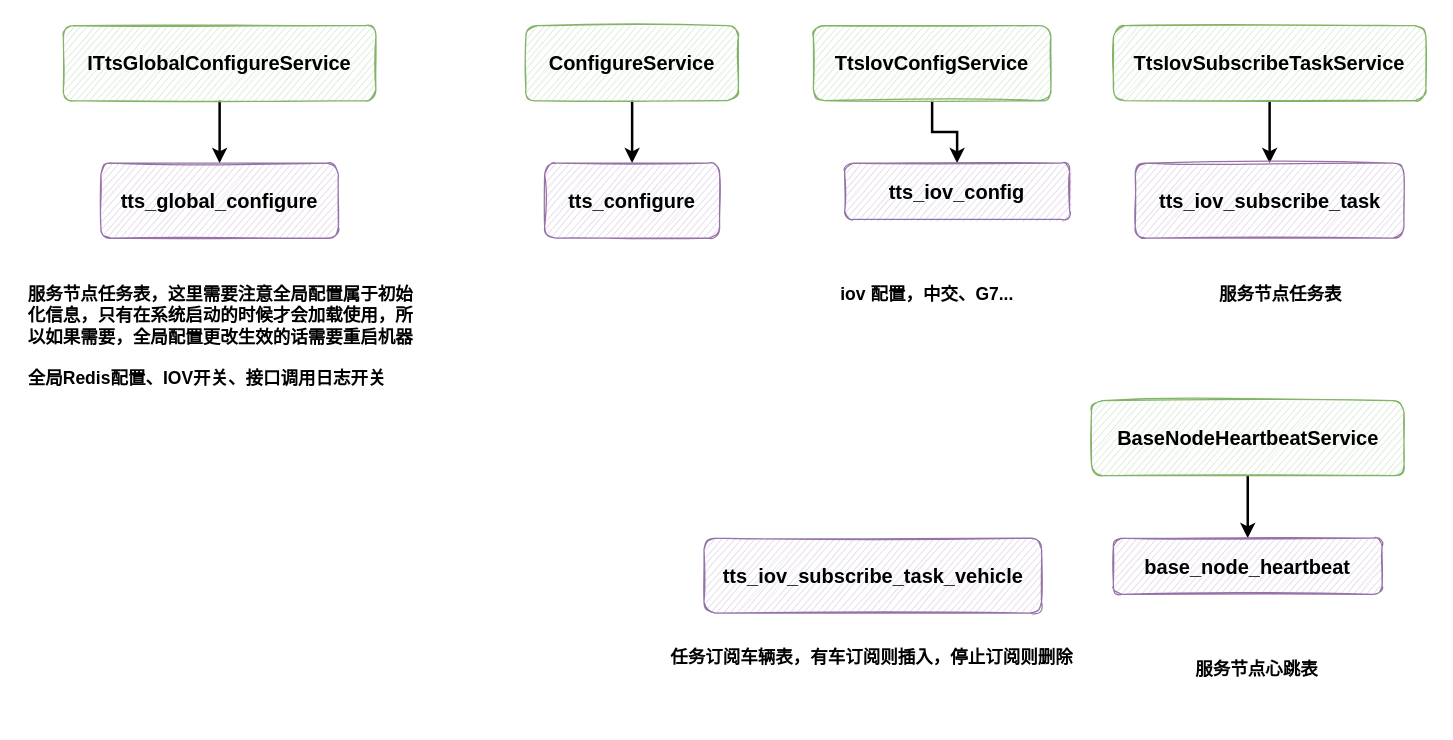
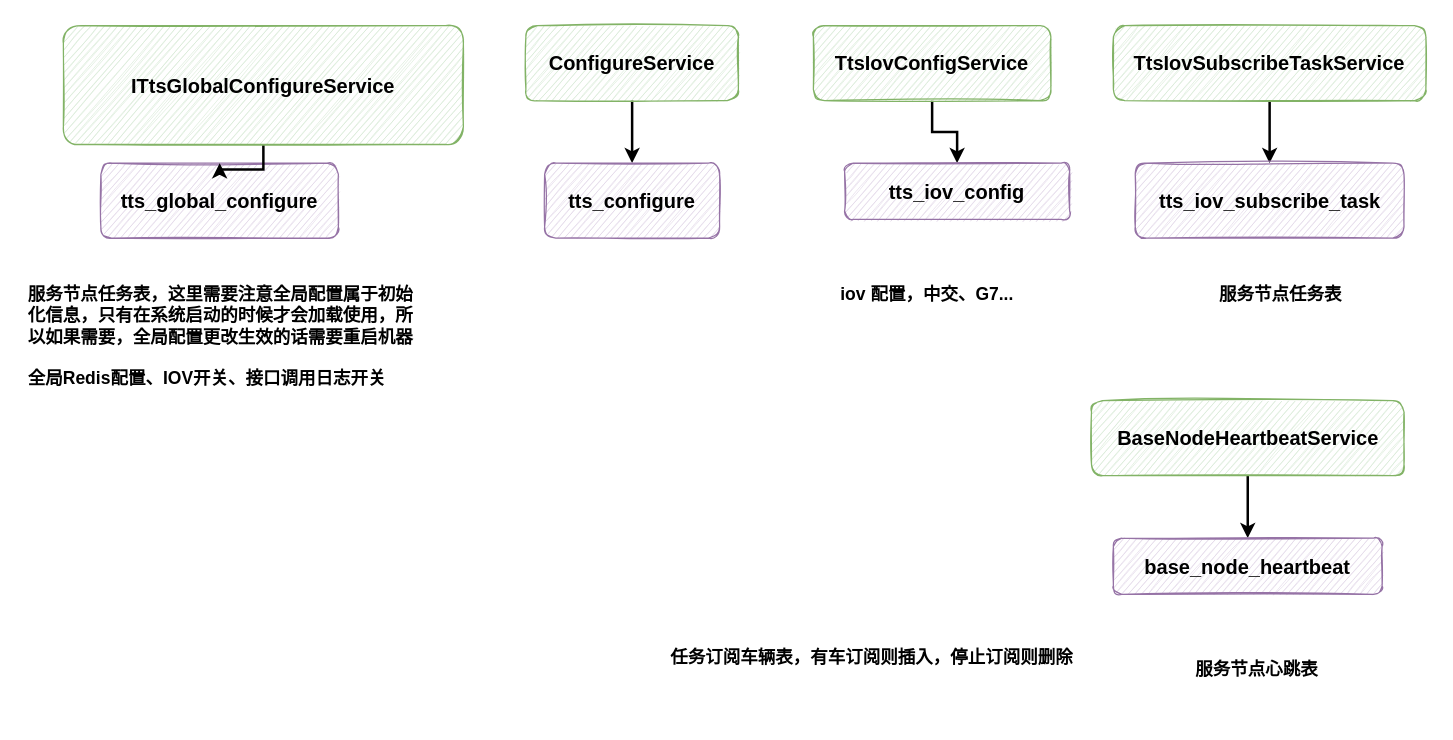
(219, 63) -> (263, 85)
(873, 576) -> none
